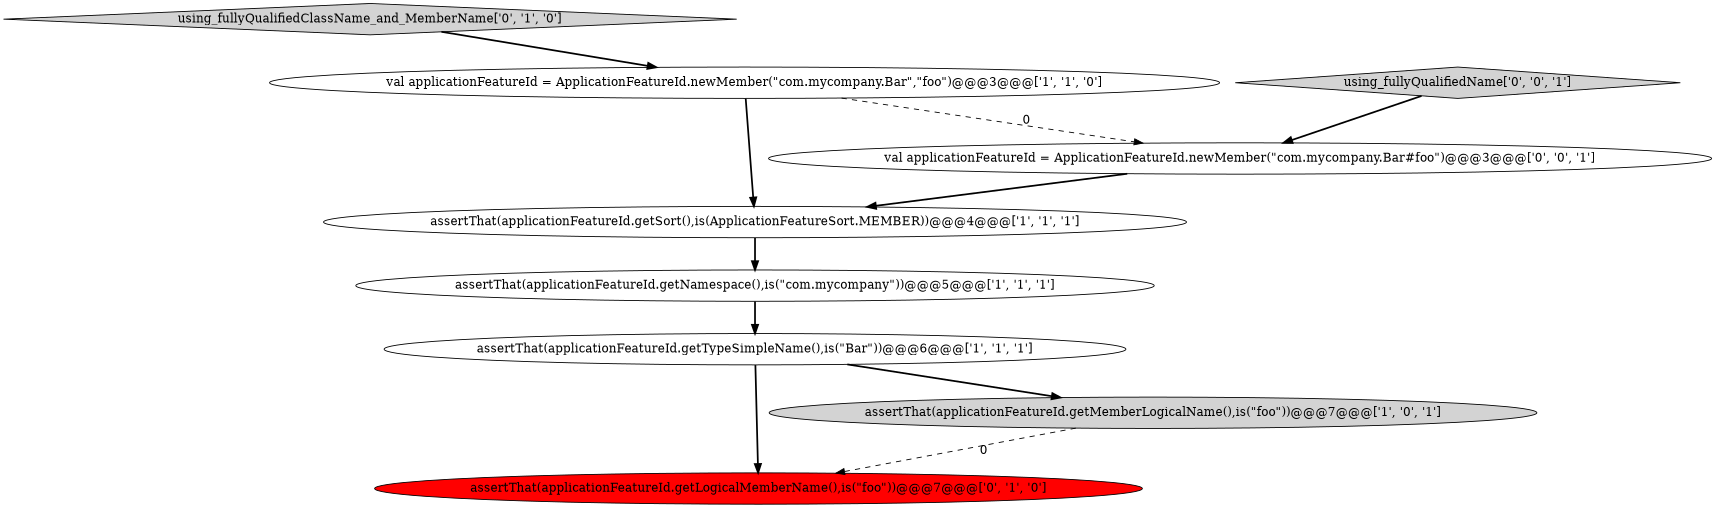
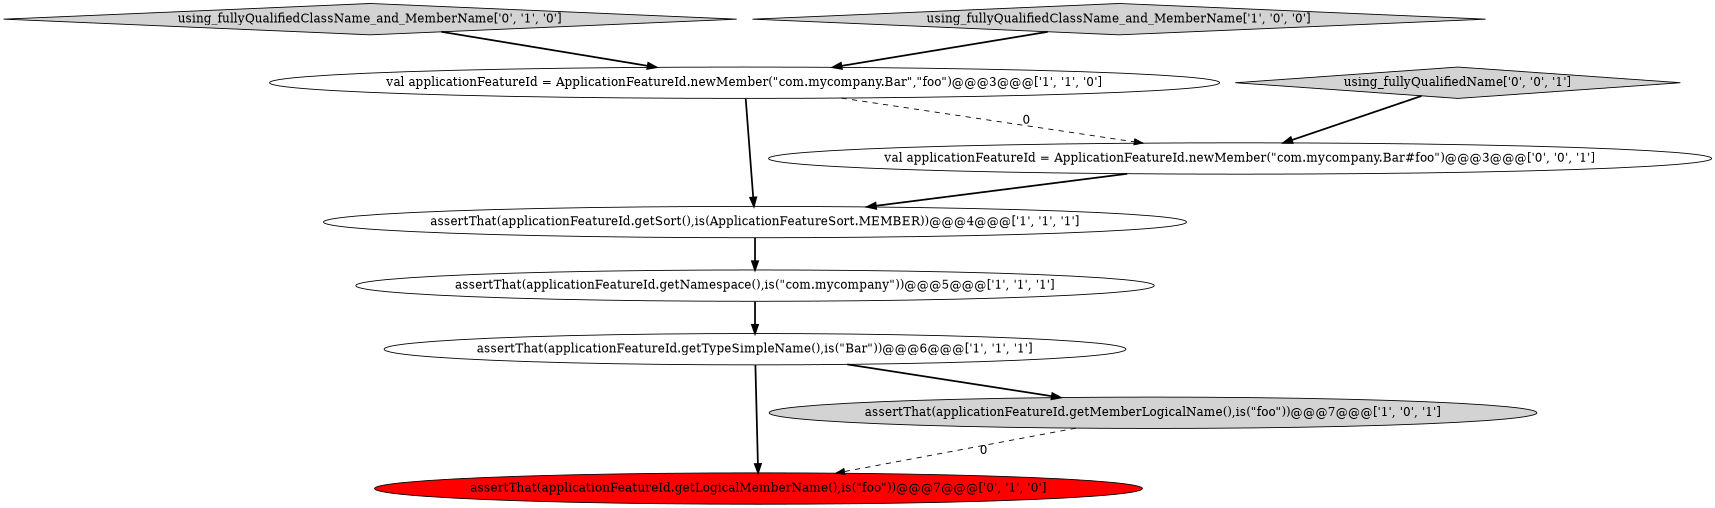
none -> (1119, 19)
